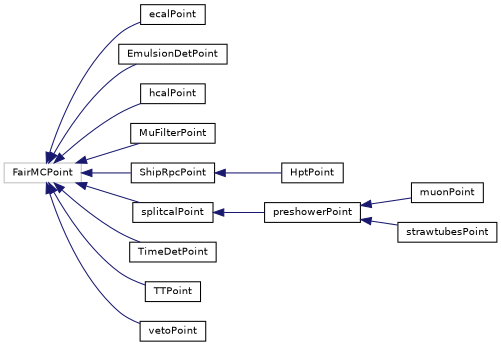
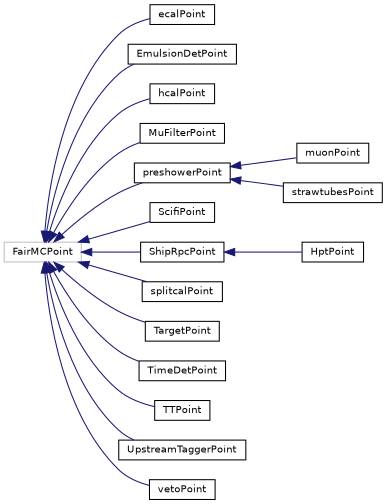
none -> (182, 213)
(244, 213) -> (99, 205)
none -> (182, 331)
none -> (182, 450)
